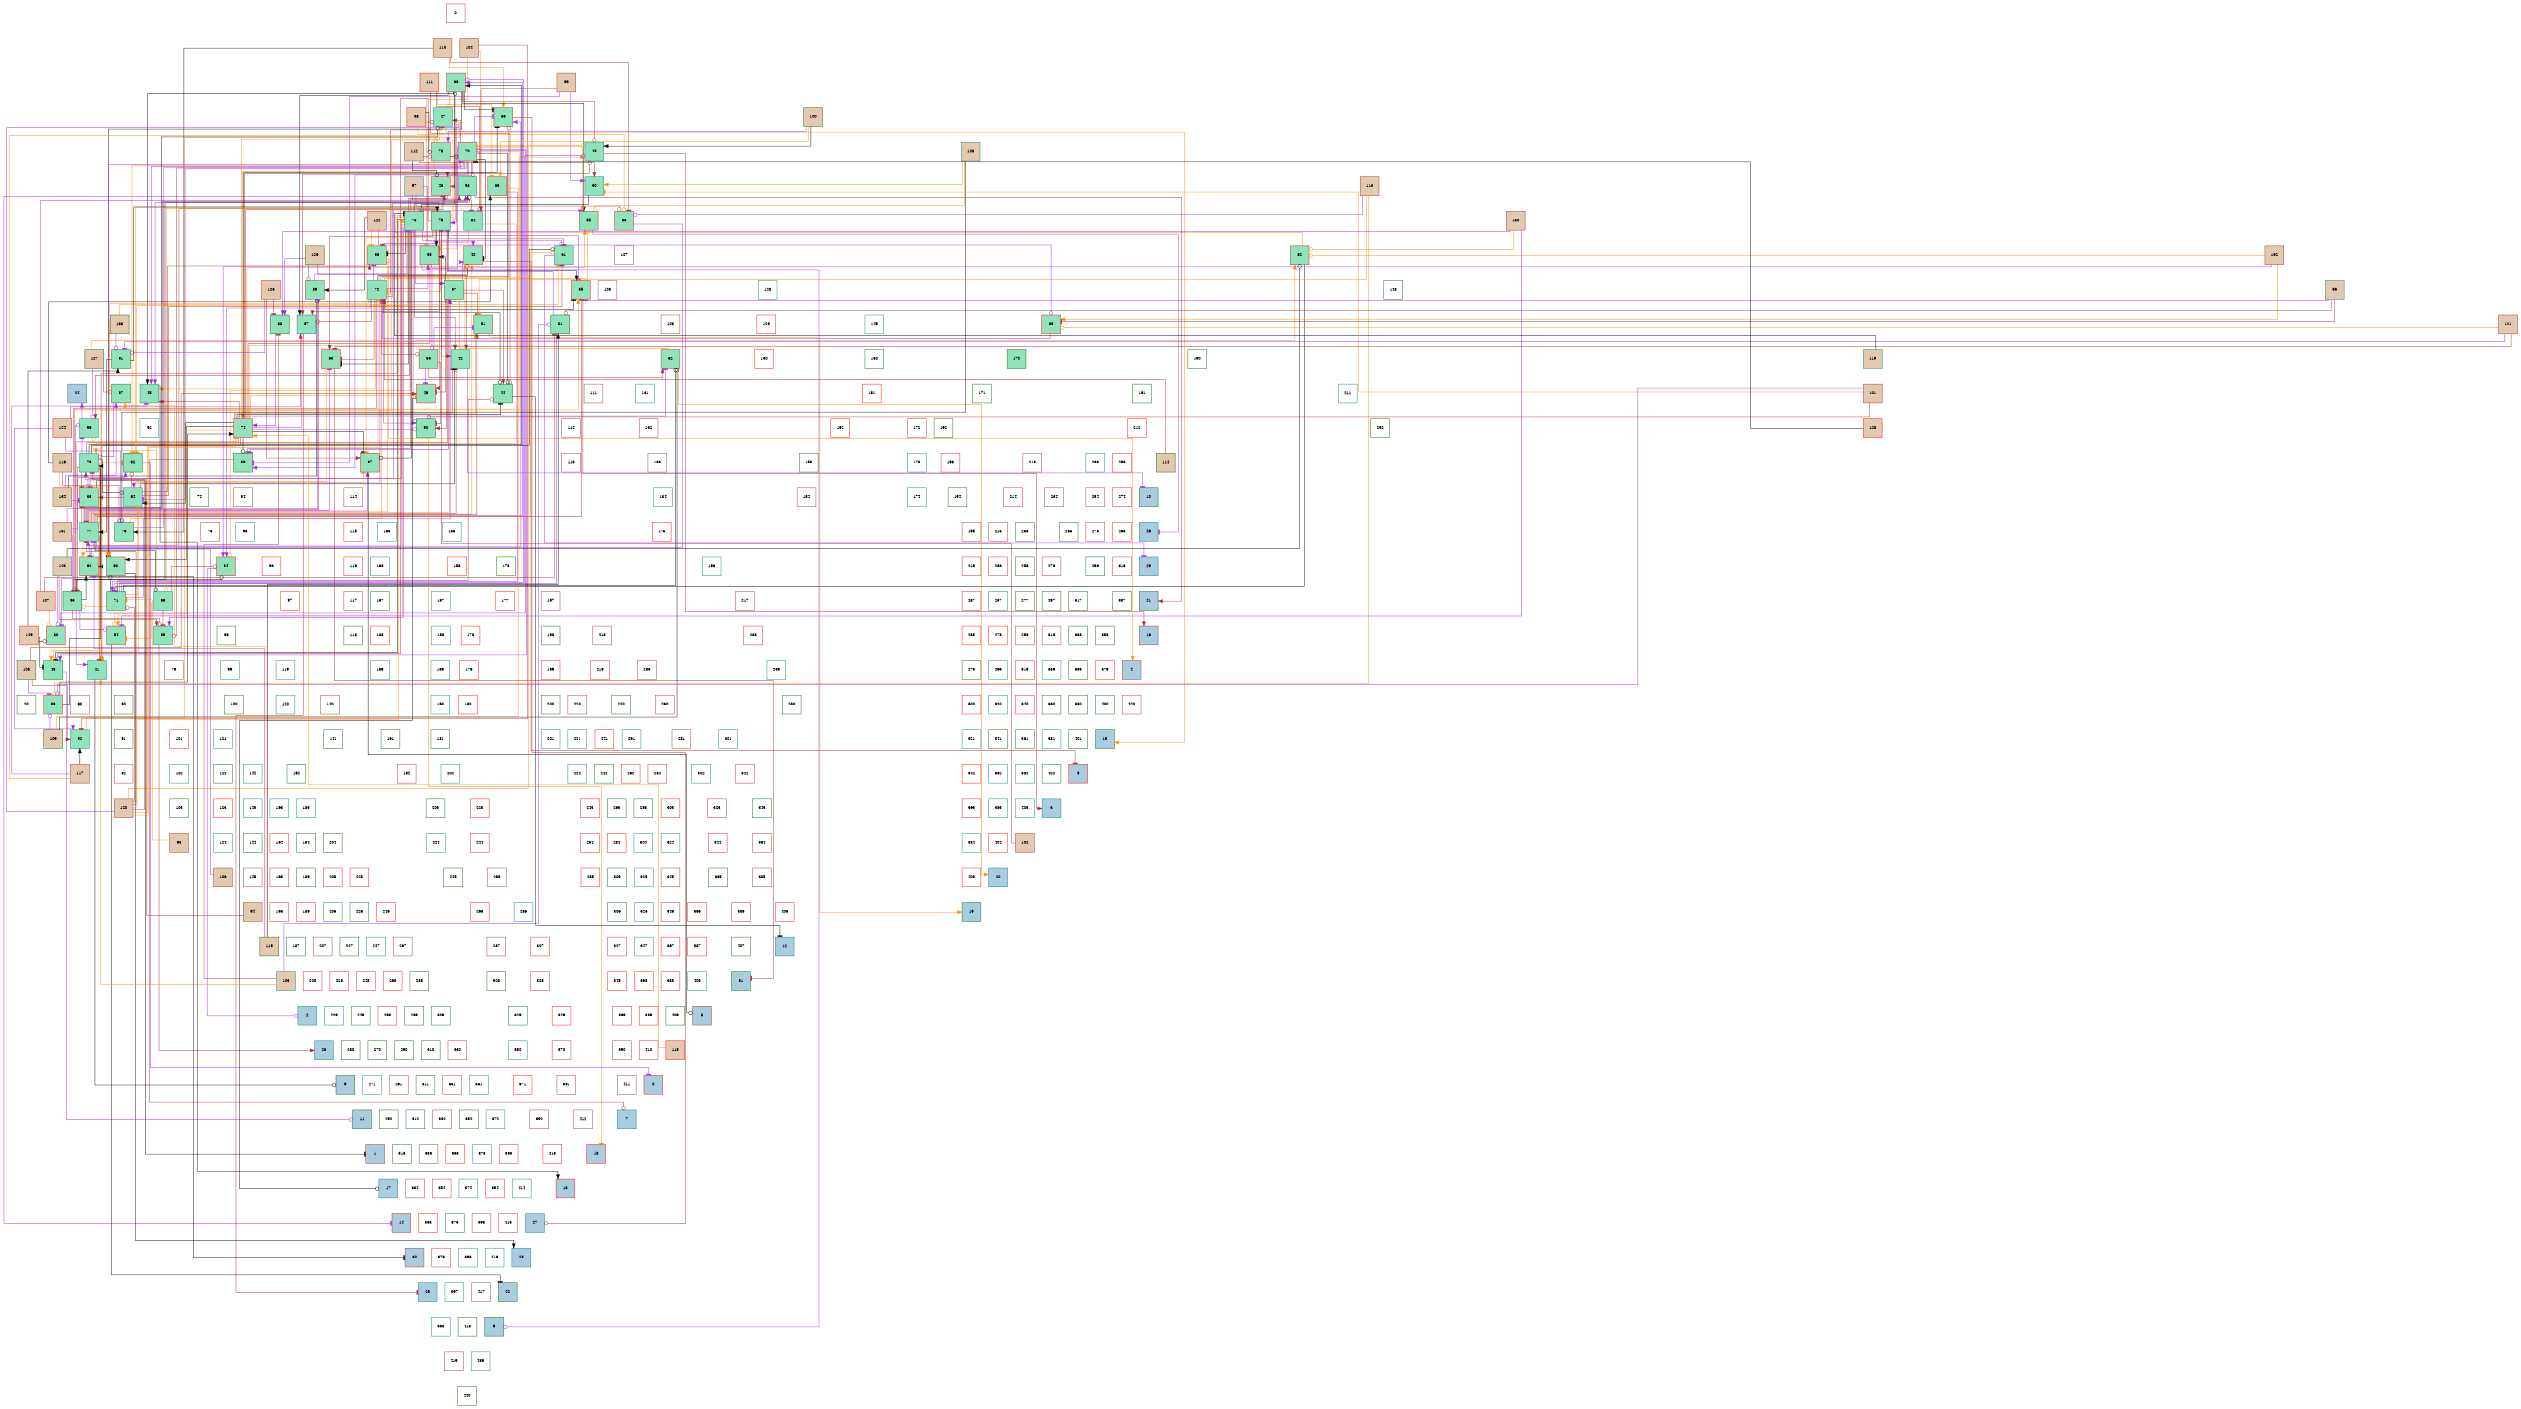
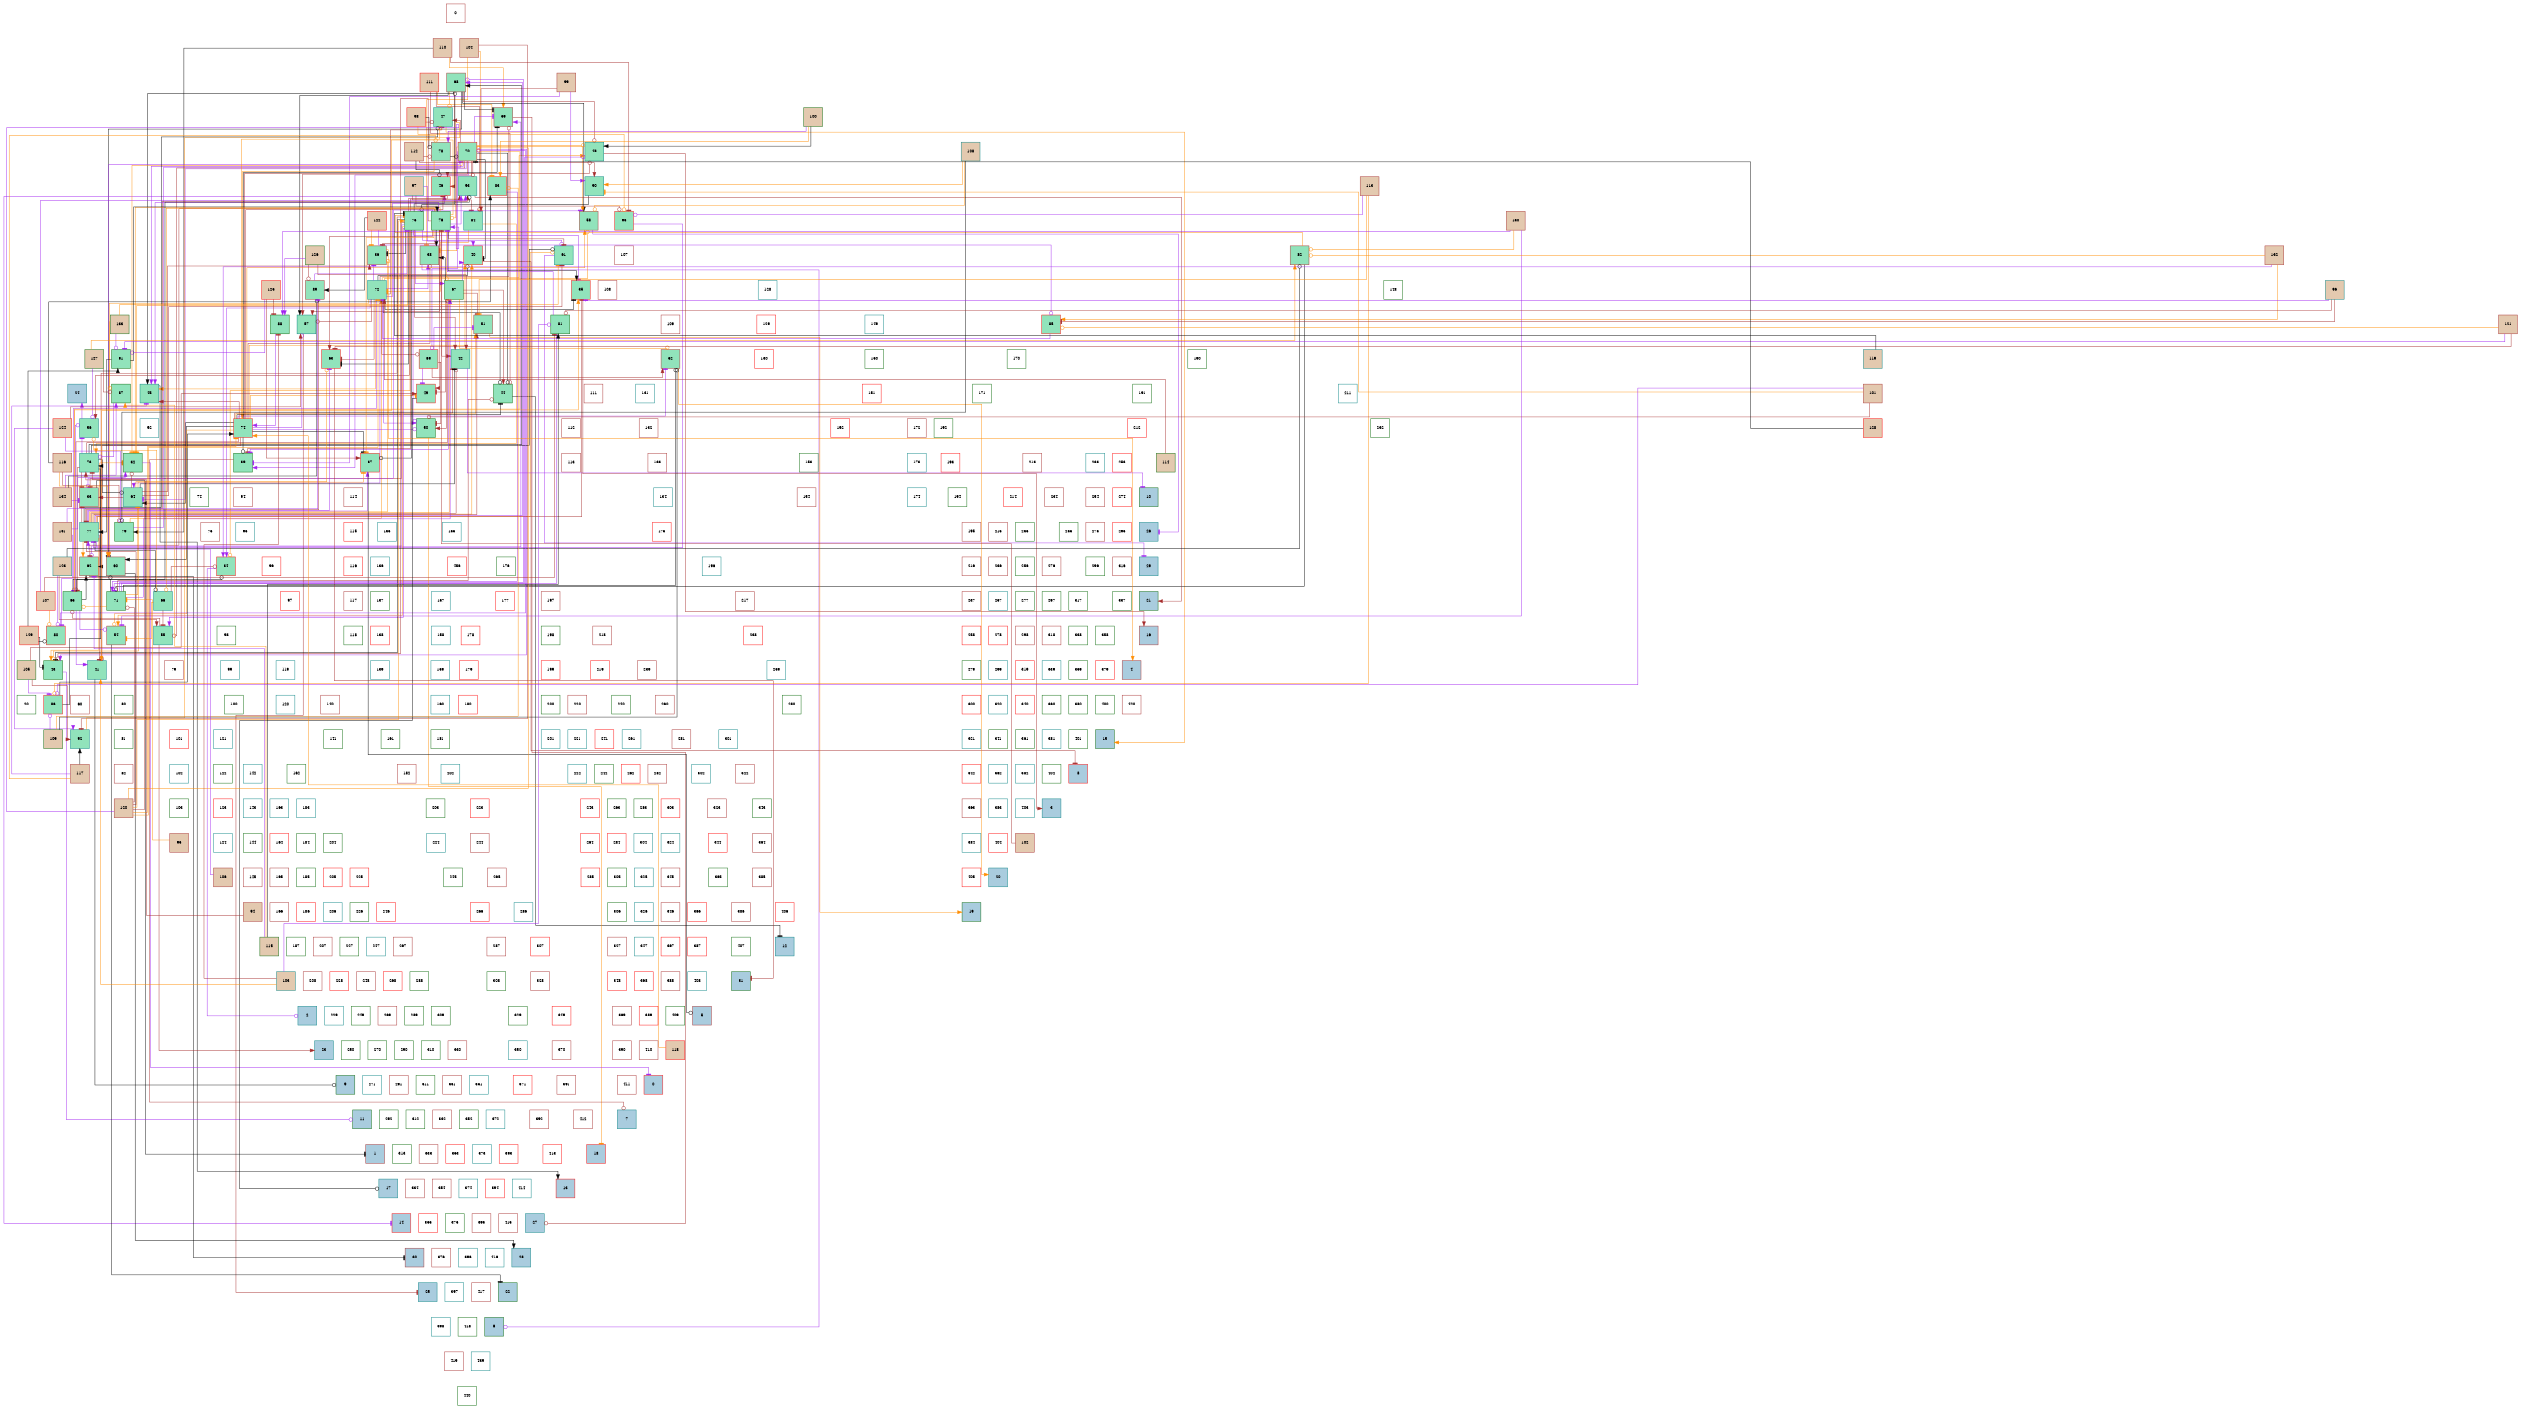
none -> (461, 224)
(1017, 359) -> (1017, 359)
(457, 566) -> (457, 566)
(114, 618) -> (118, 618)
